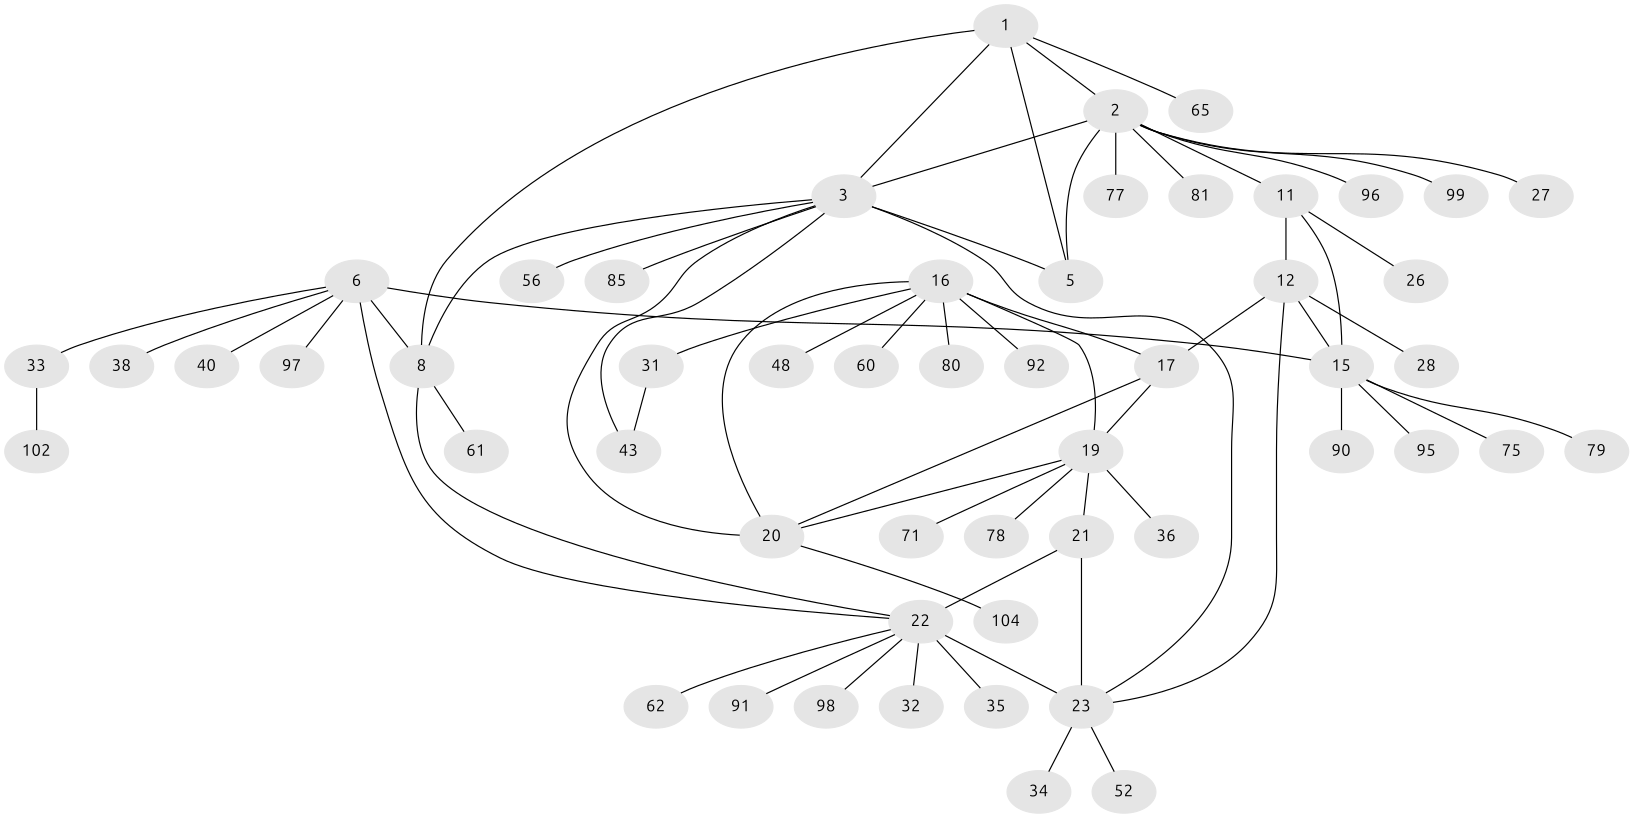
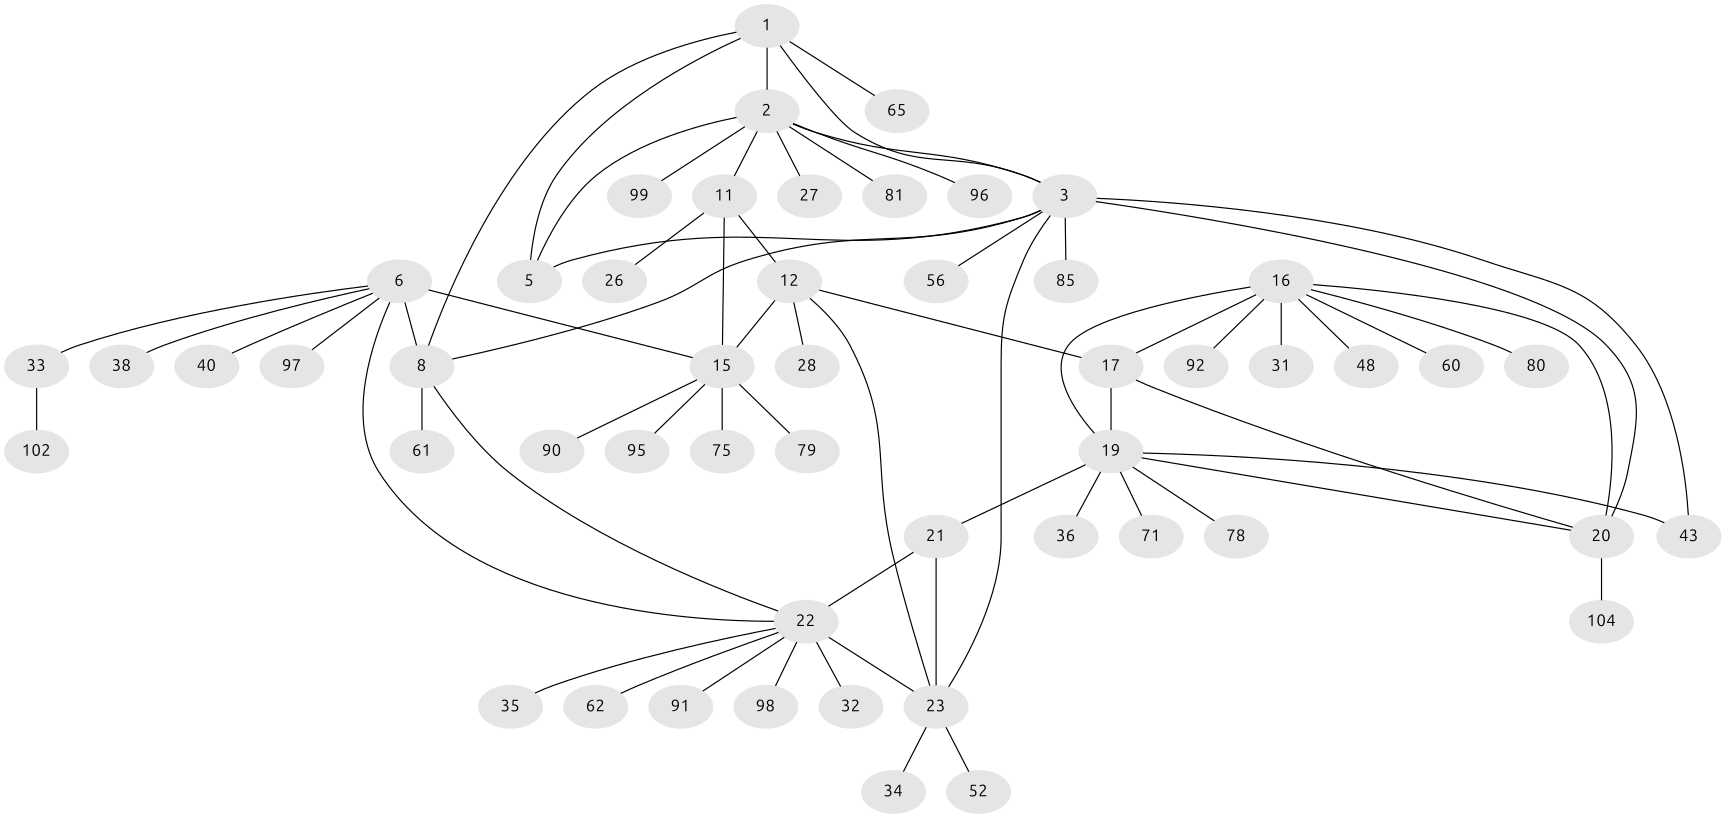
(1116, 196) -> none
(640, 409) -> (1419, 473)
